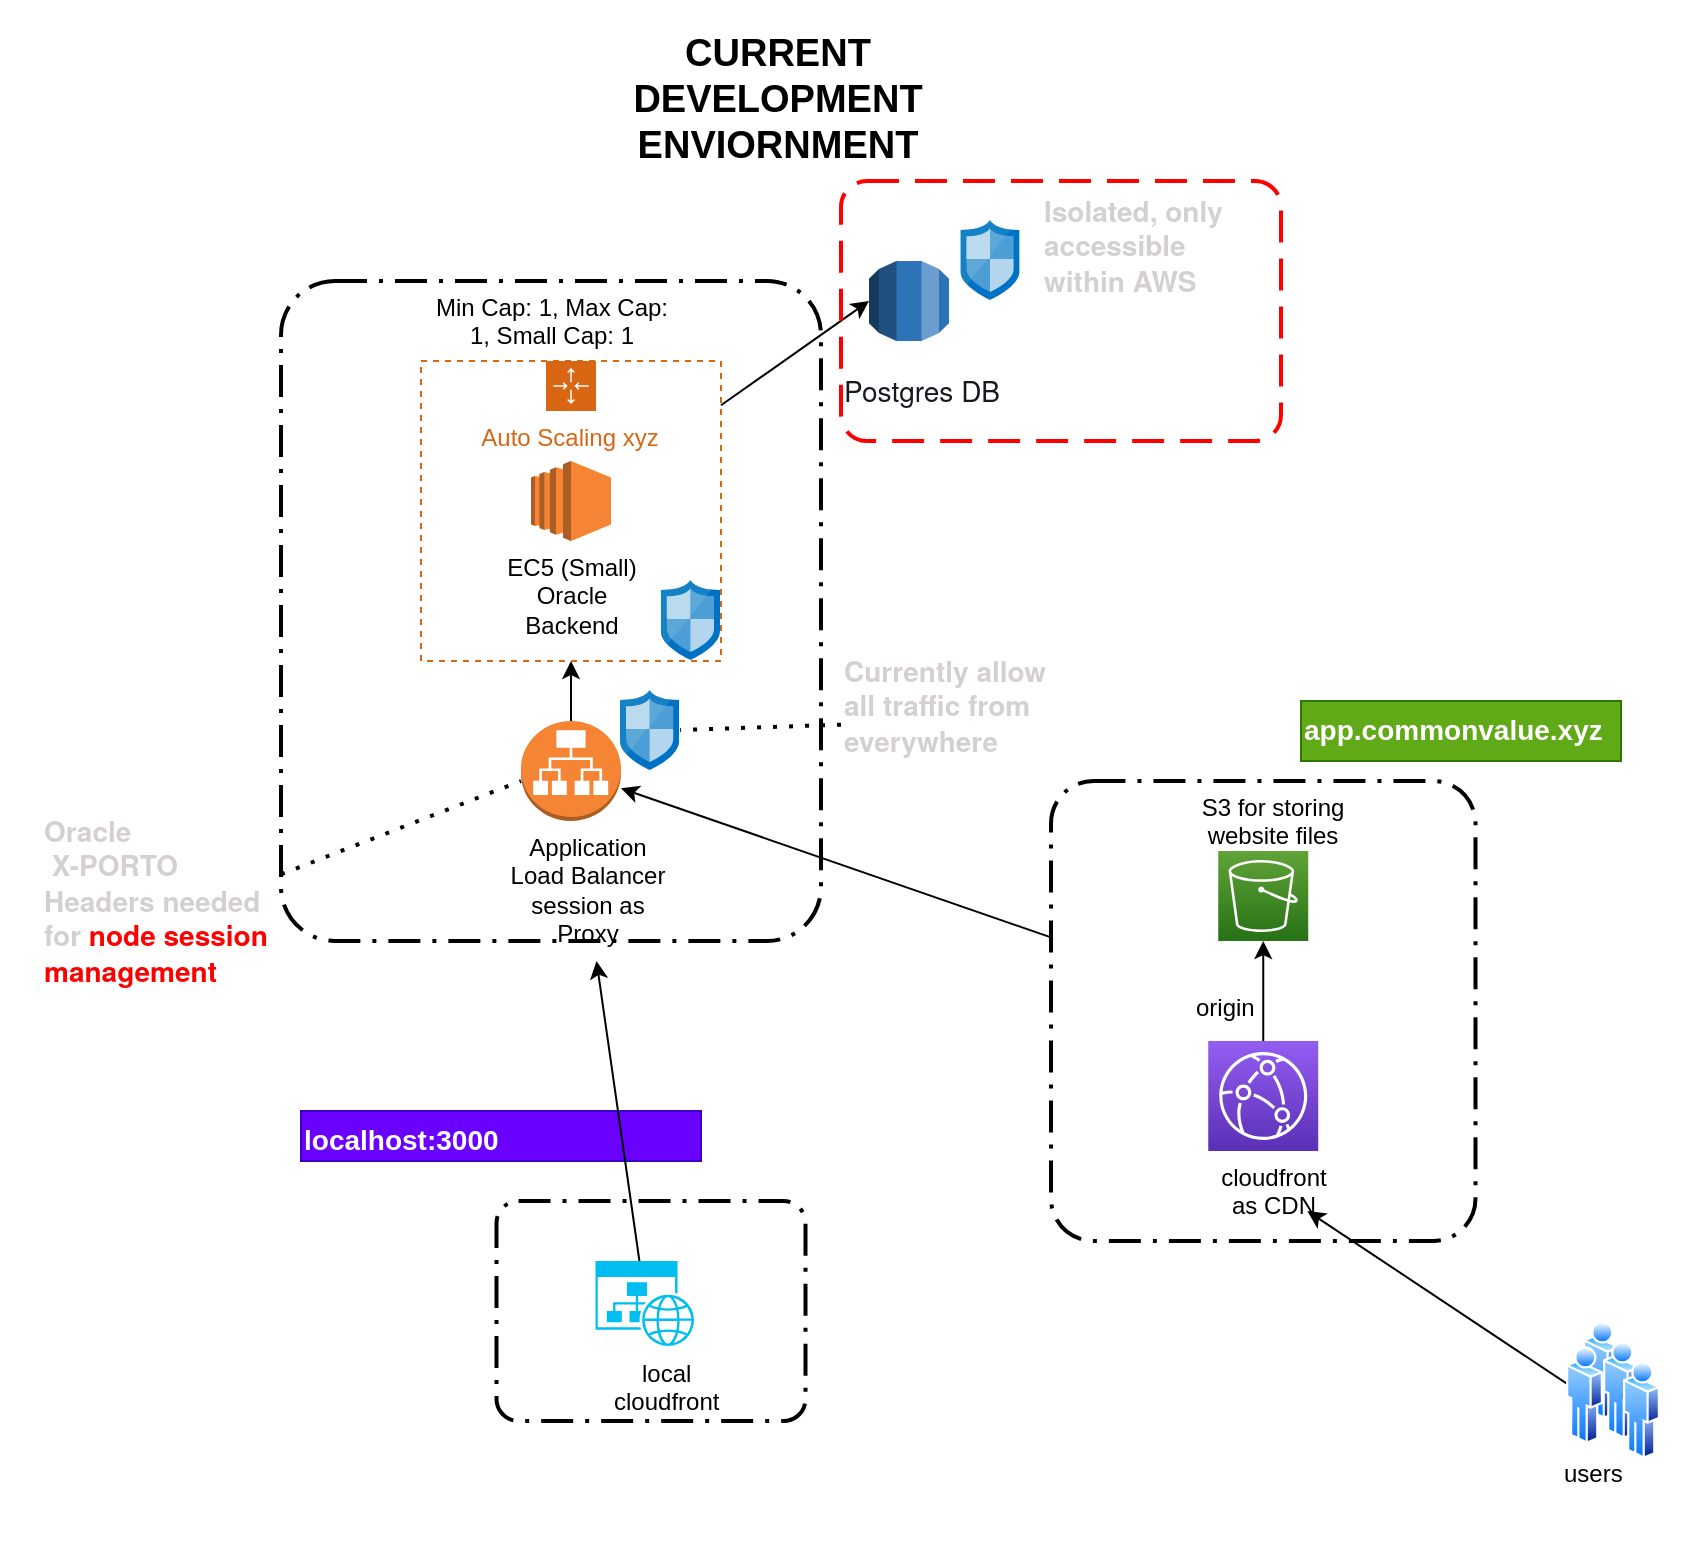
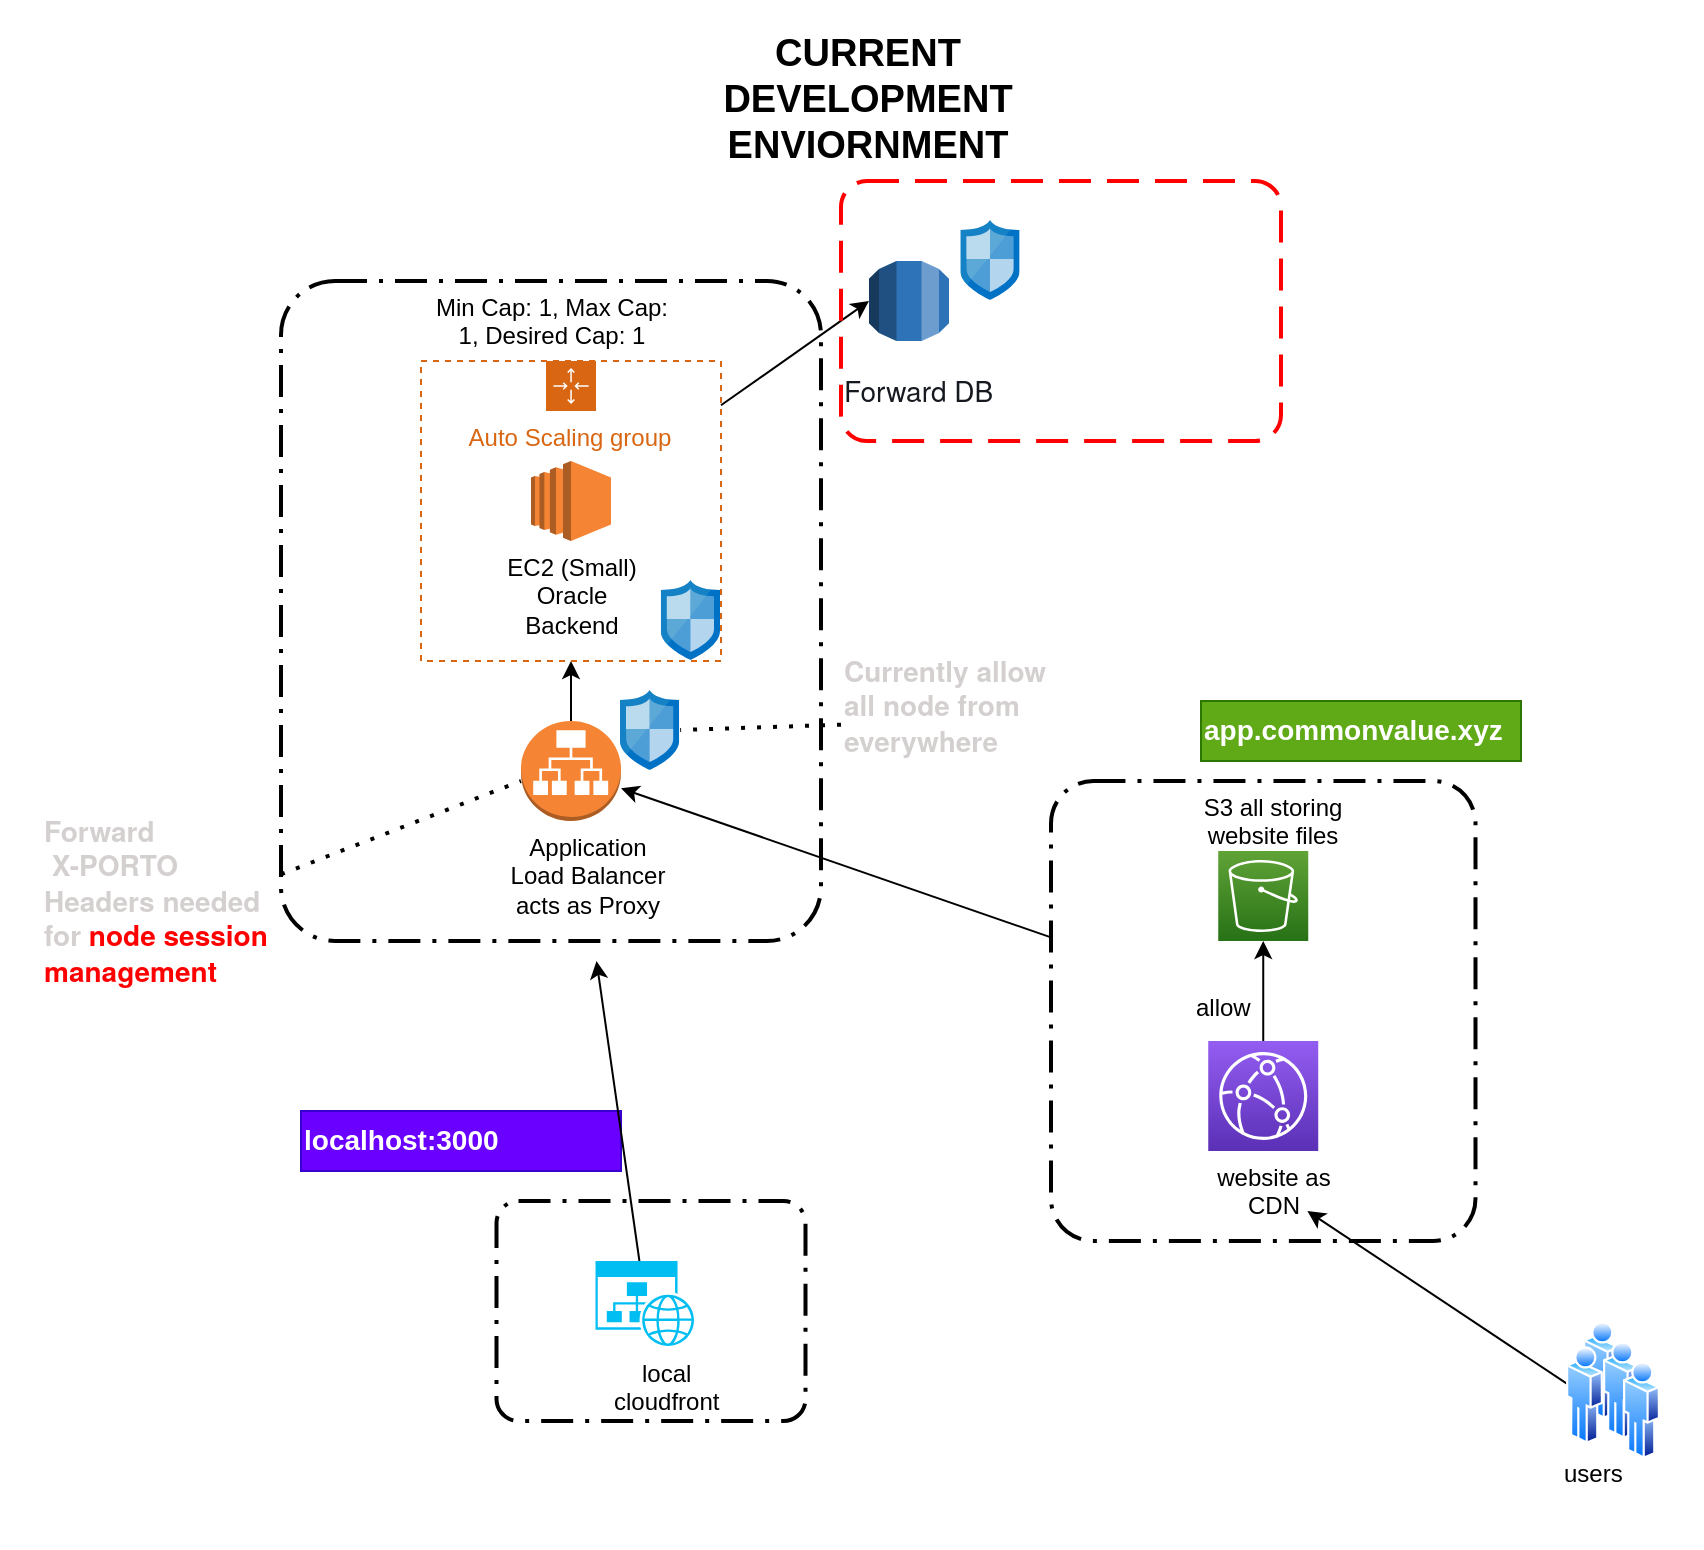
(779, 101) -> (869, 101)
(1151, 261) -> none
(553, 324) -> (553, 324)
(916, 389) -> (909, 389)
(571, 439) -> (571, 439)
(573, 598) -> (573, 598)
(953, 698) -> (953, 698)
(1461, 731) -> (1361, 731)
(1274, 824) -> (1274, 824)
(163, 873) -> (163, 873)
(589, 893) -> (589, 878)
(1231, 1009) -> (1224, 1009)
(501, 1136) -> (461, 1141)
(1275, 1194) -> (1275, 1194)
